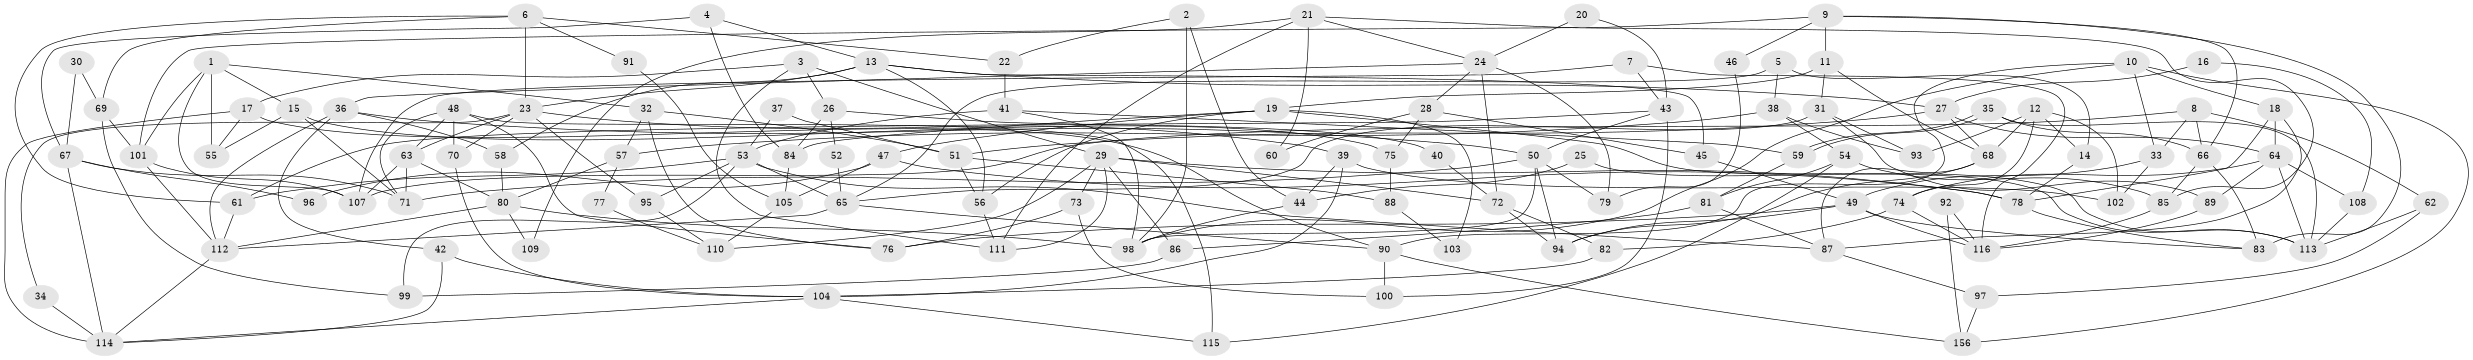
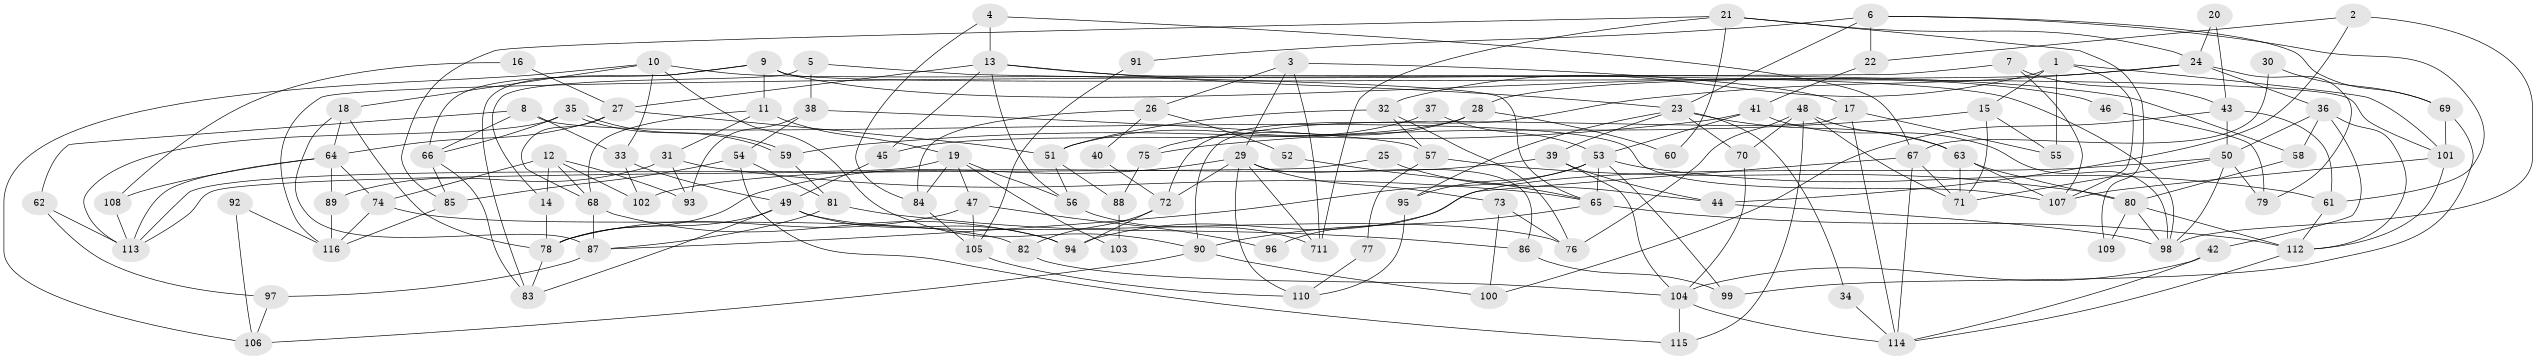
(1915, 229) -> (666, 226)
(998, 250) -> (1320, 250)
(1963, 344) -> (253, 344)
